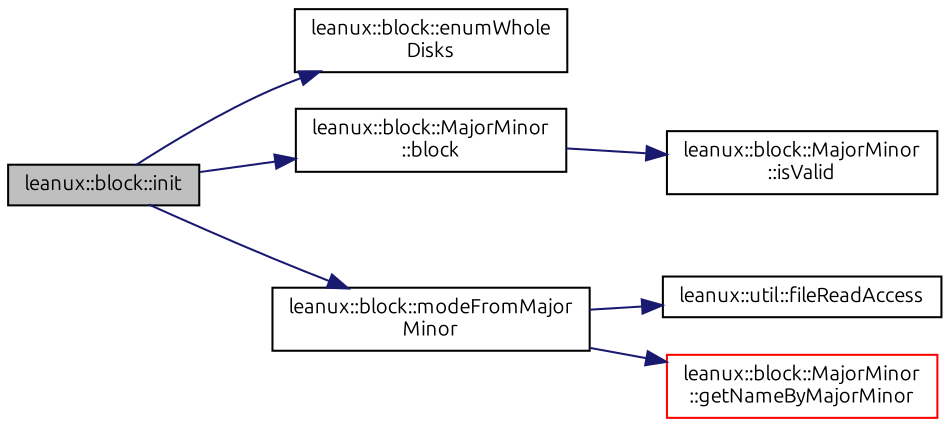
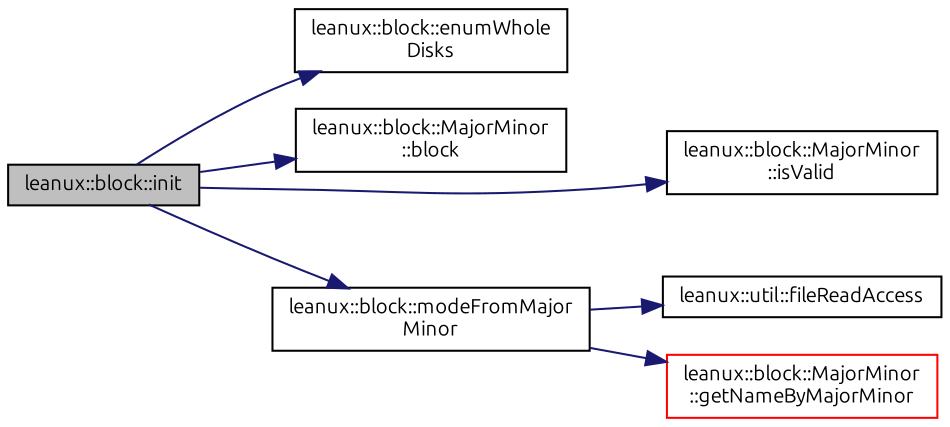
(606, 151) -> (423, 193)
